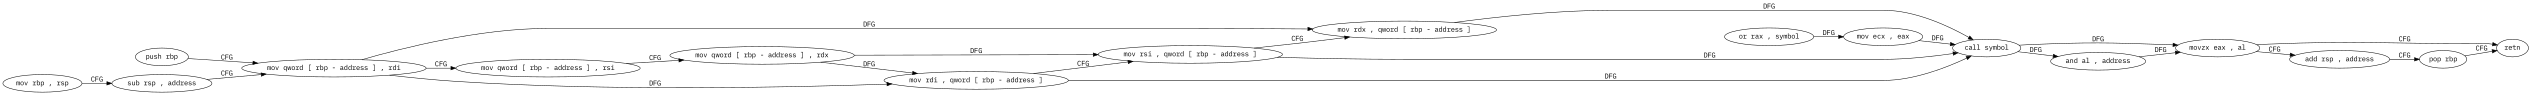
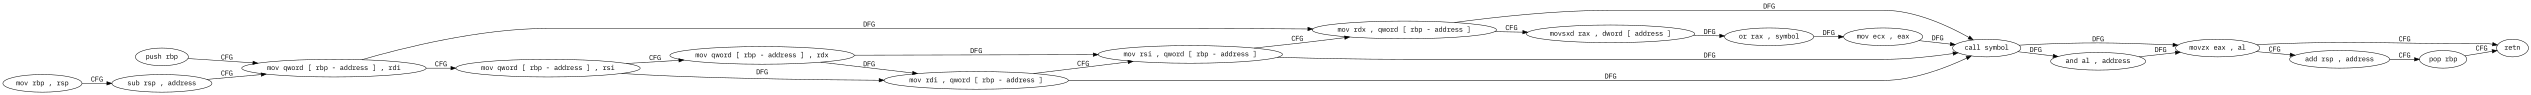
none -> (1611, 34)
(638, 88) -> (750, 78)
